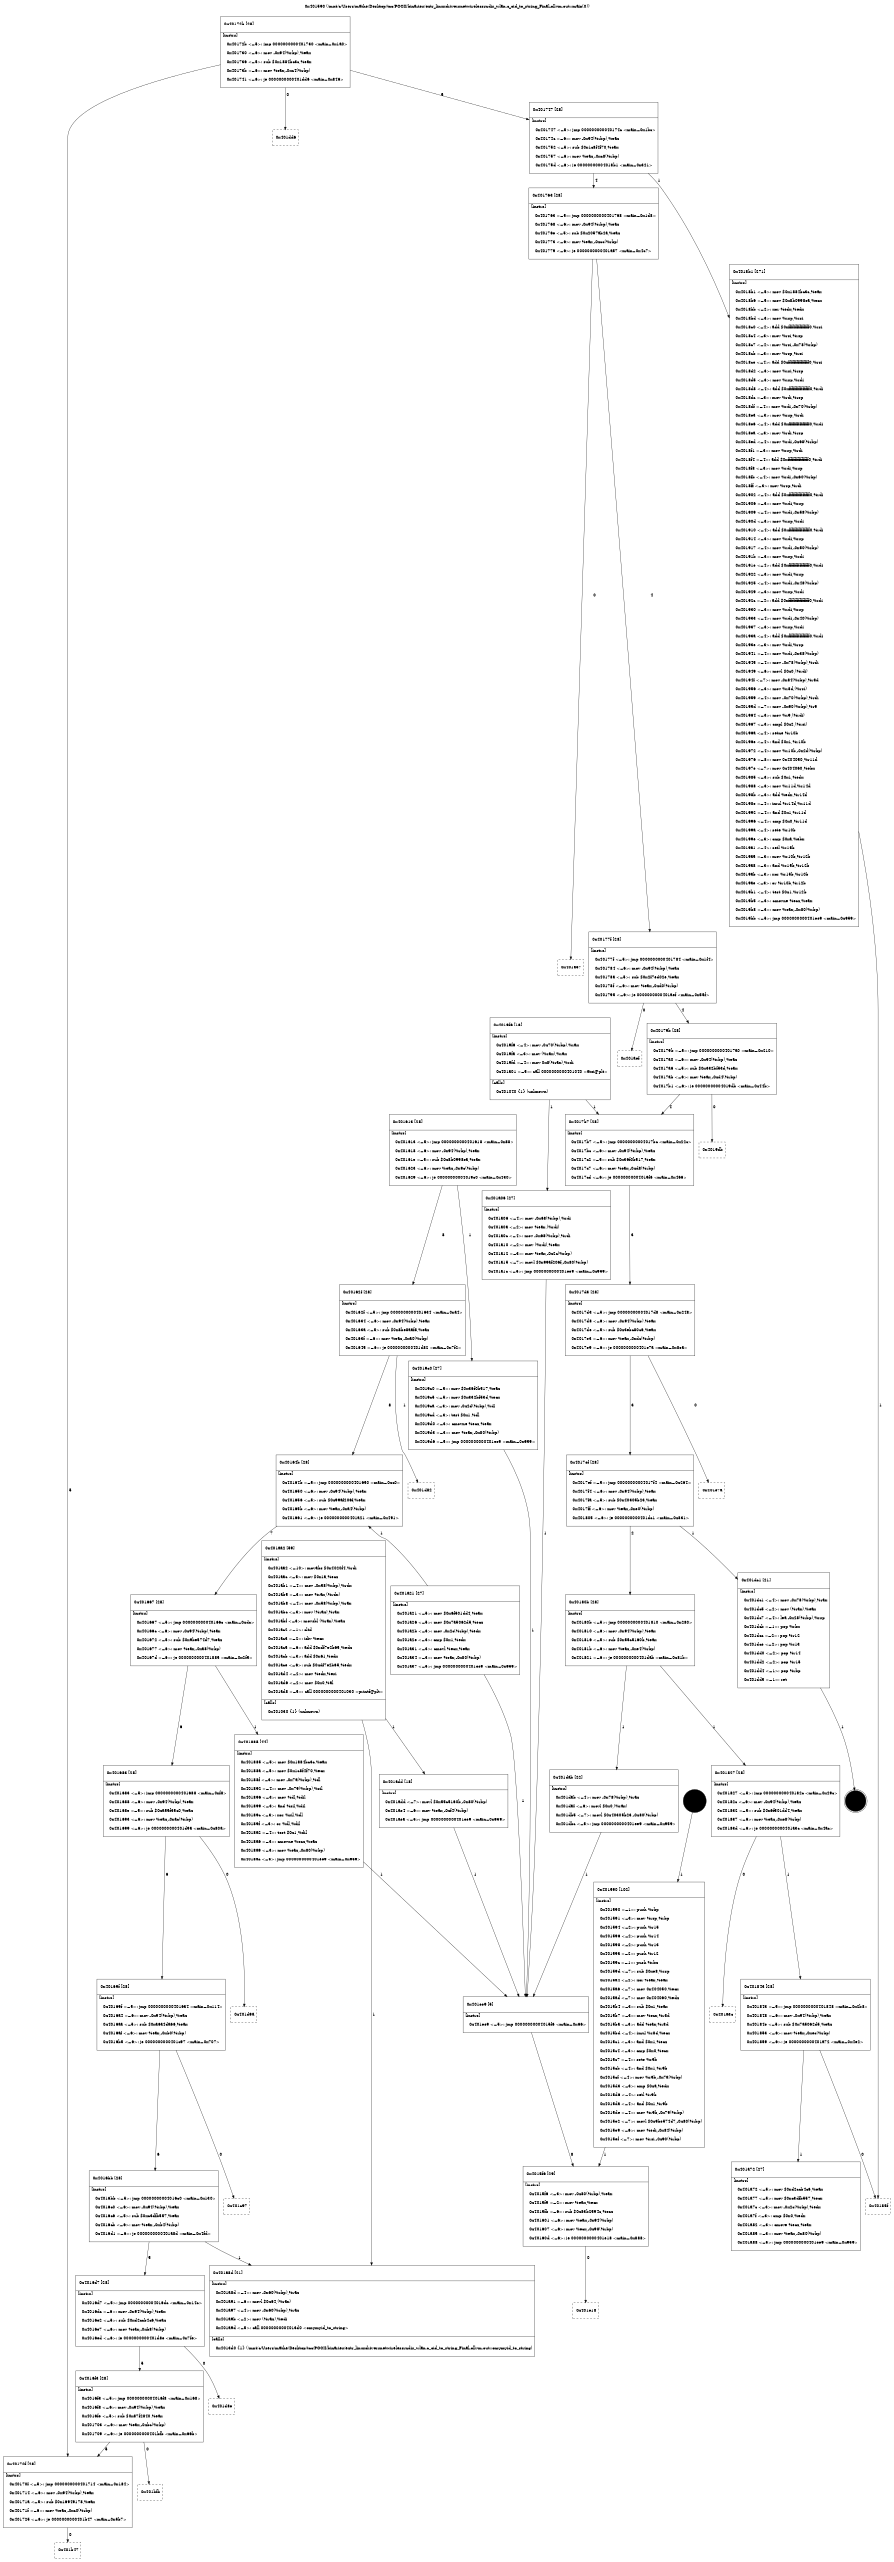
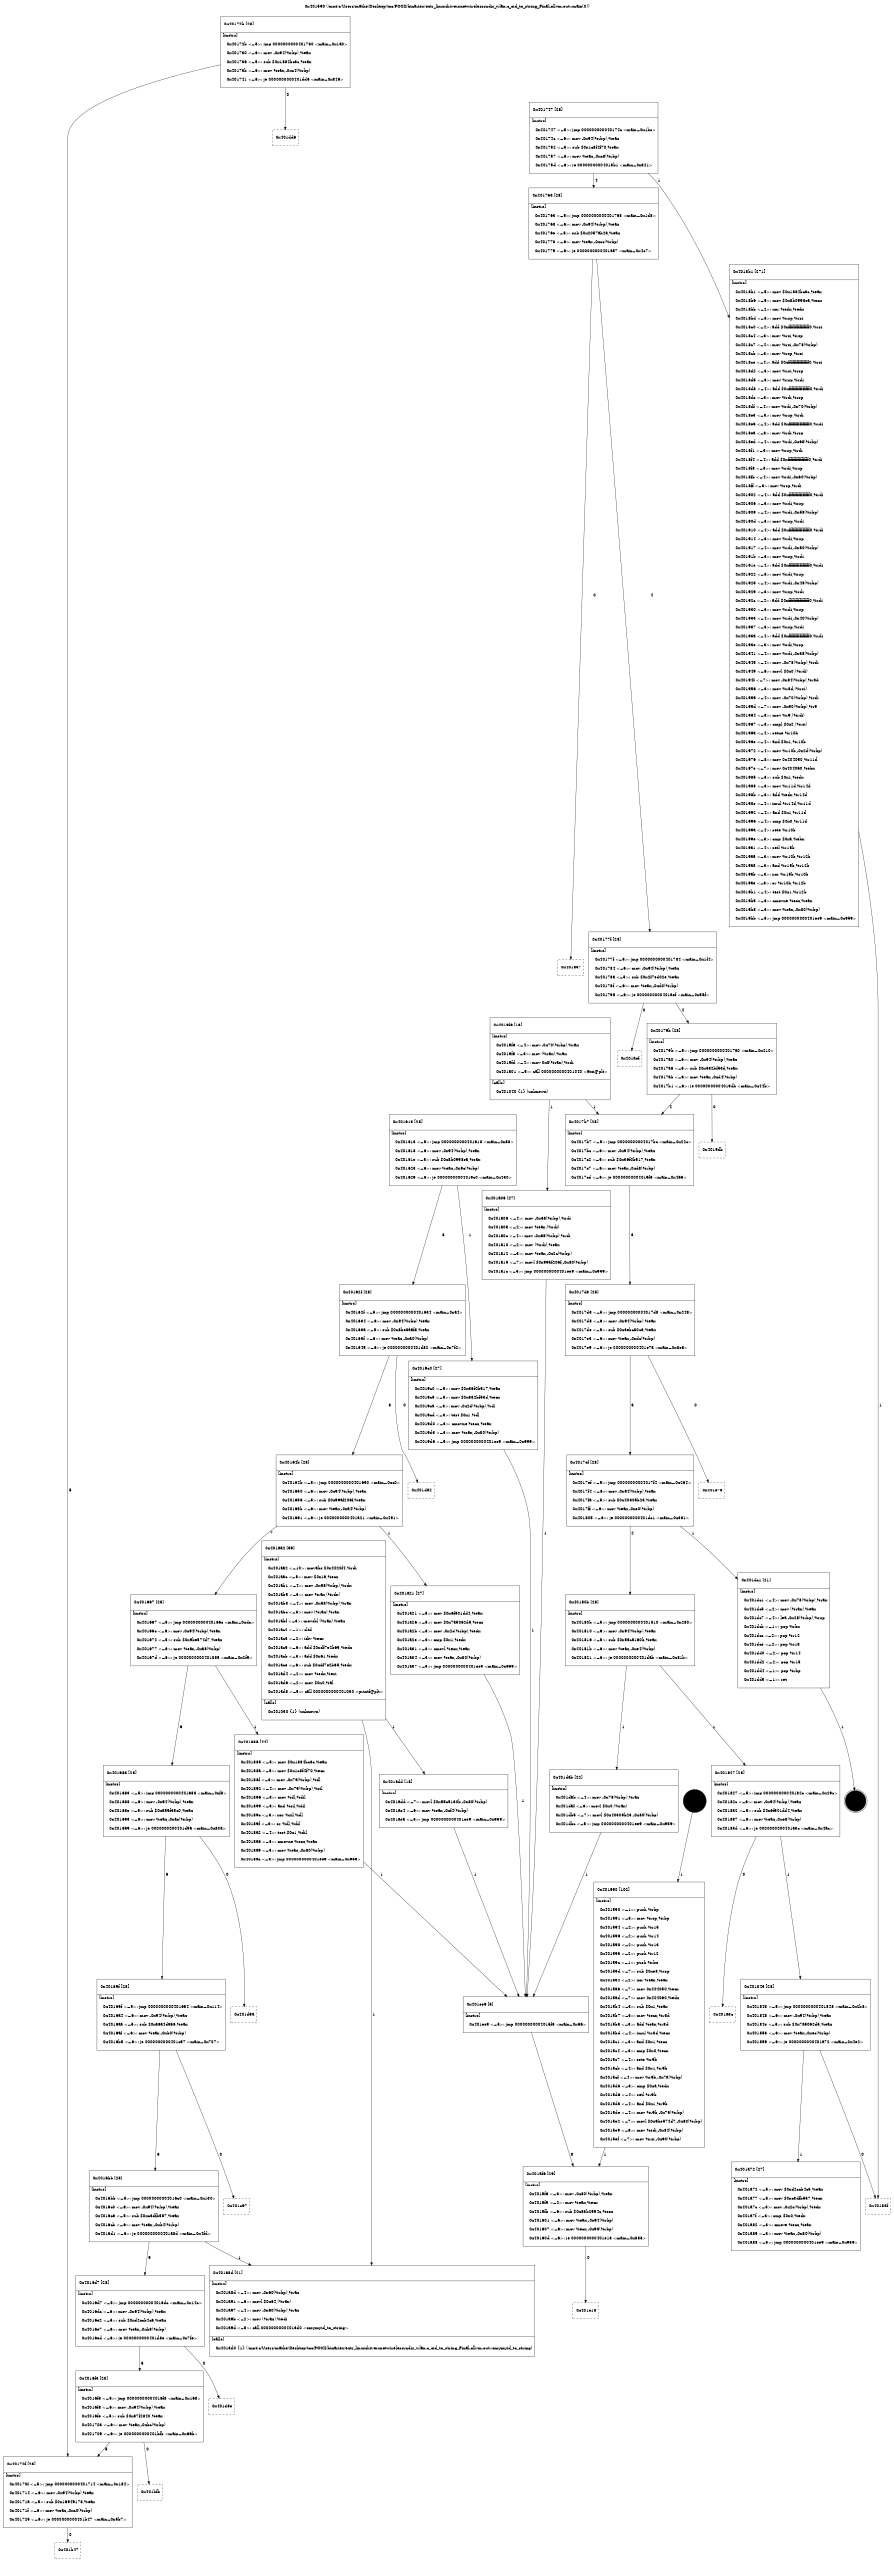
(438, 95) -> none
(404, 1405) -> (404, 1405)
(402, 1554) -> (403, 1554)
